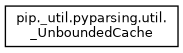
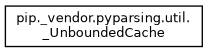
(92, 26) -> (104, 26)
